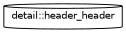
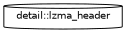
(63, 16) -> (63, 16)
